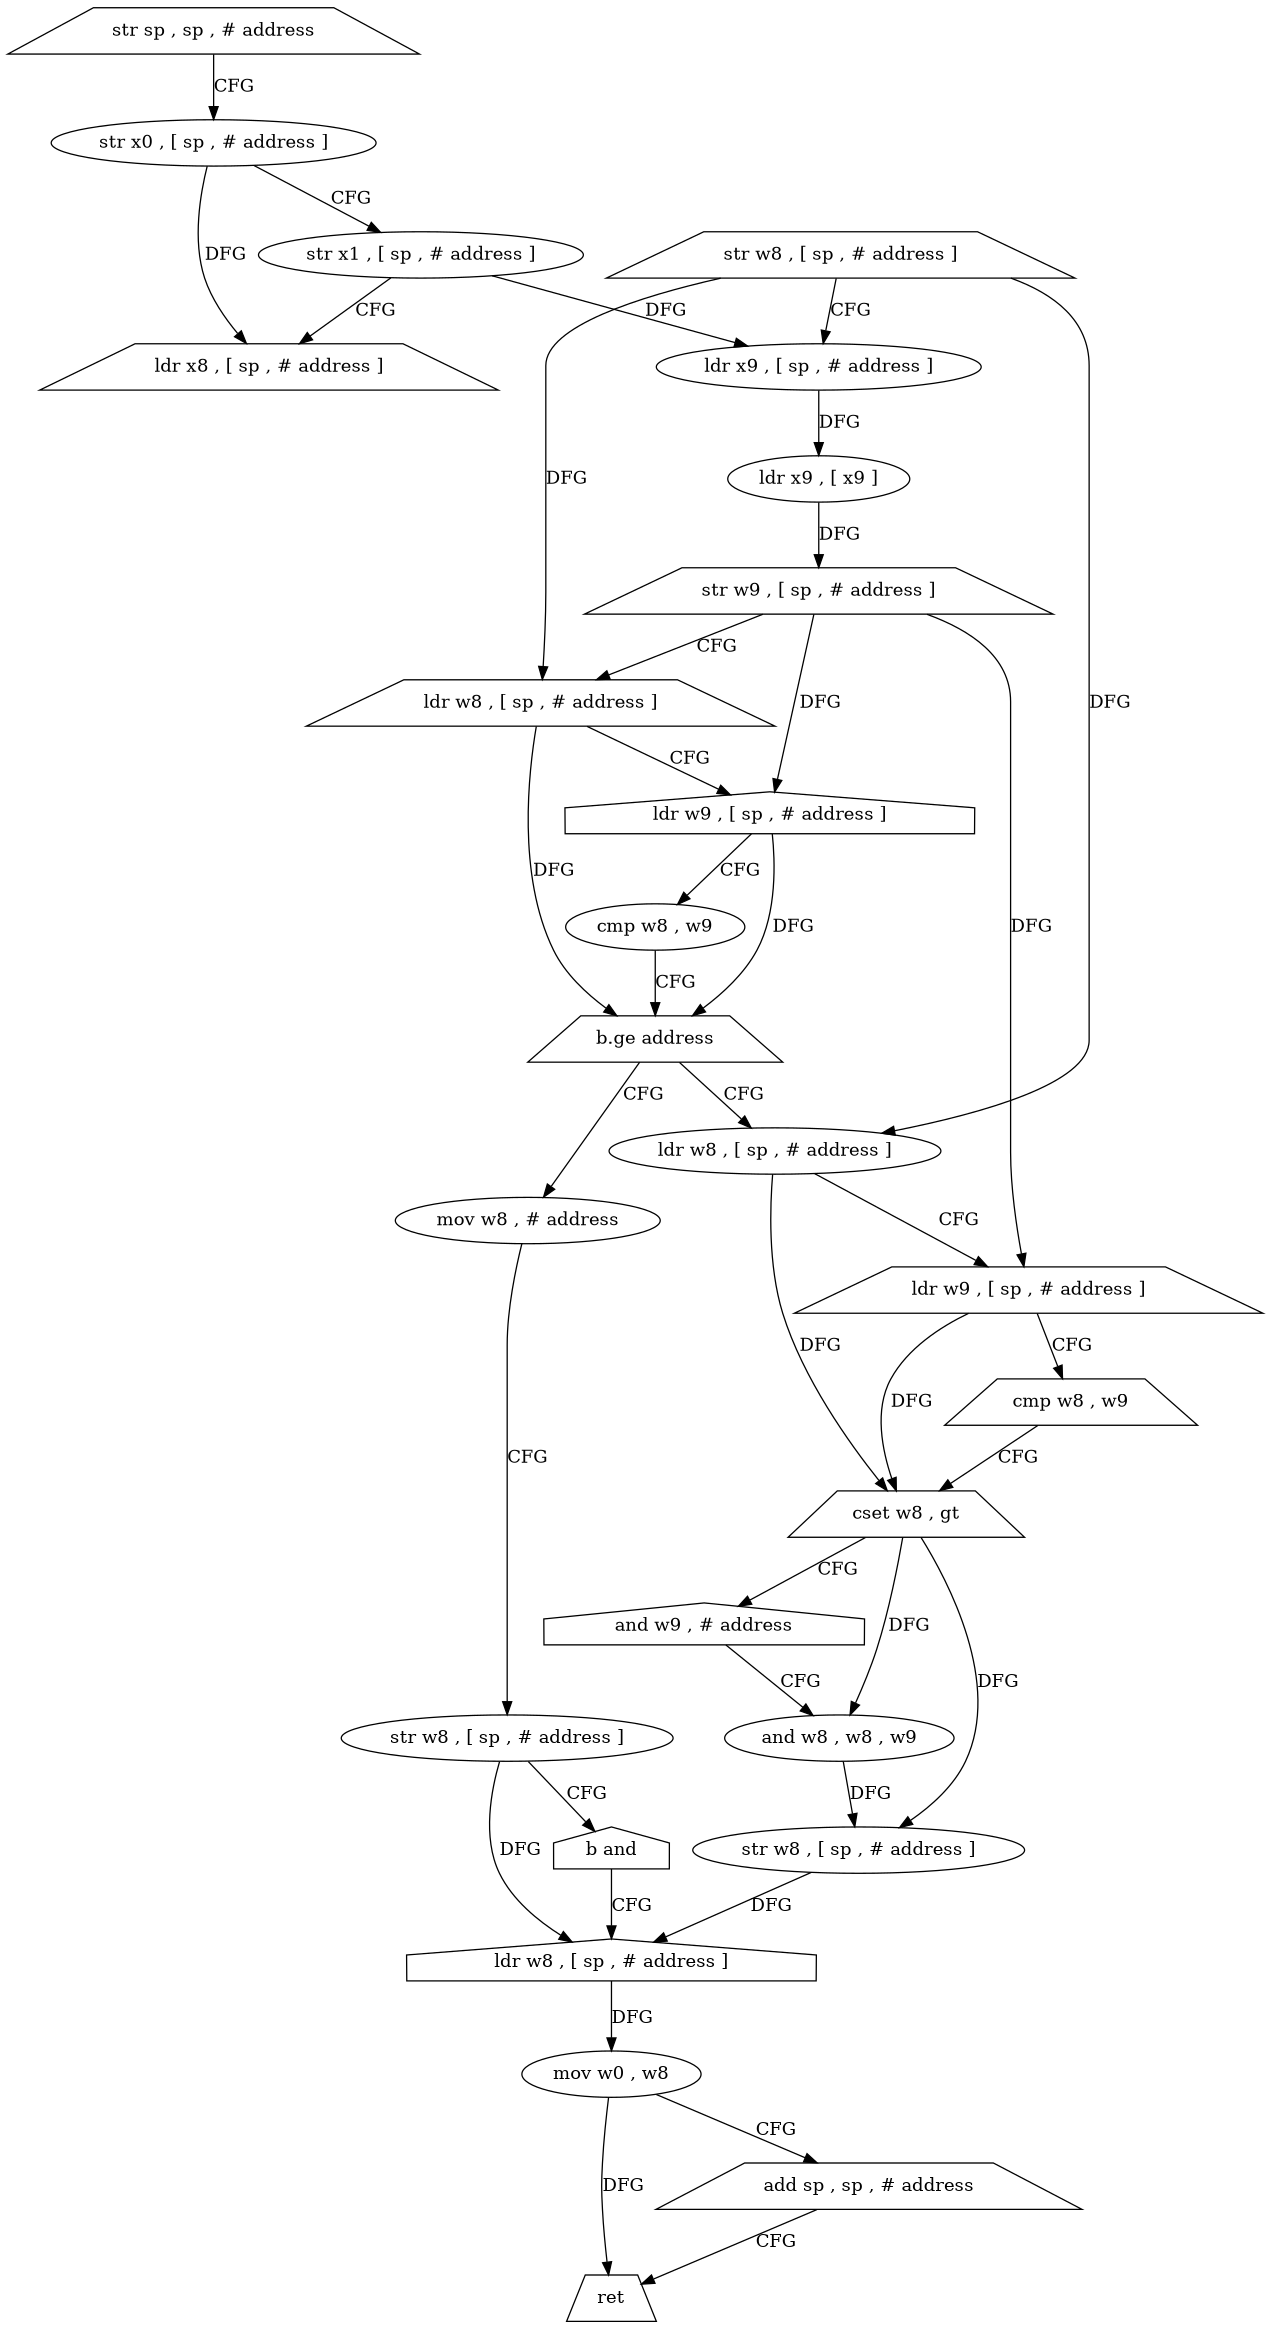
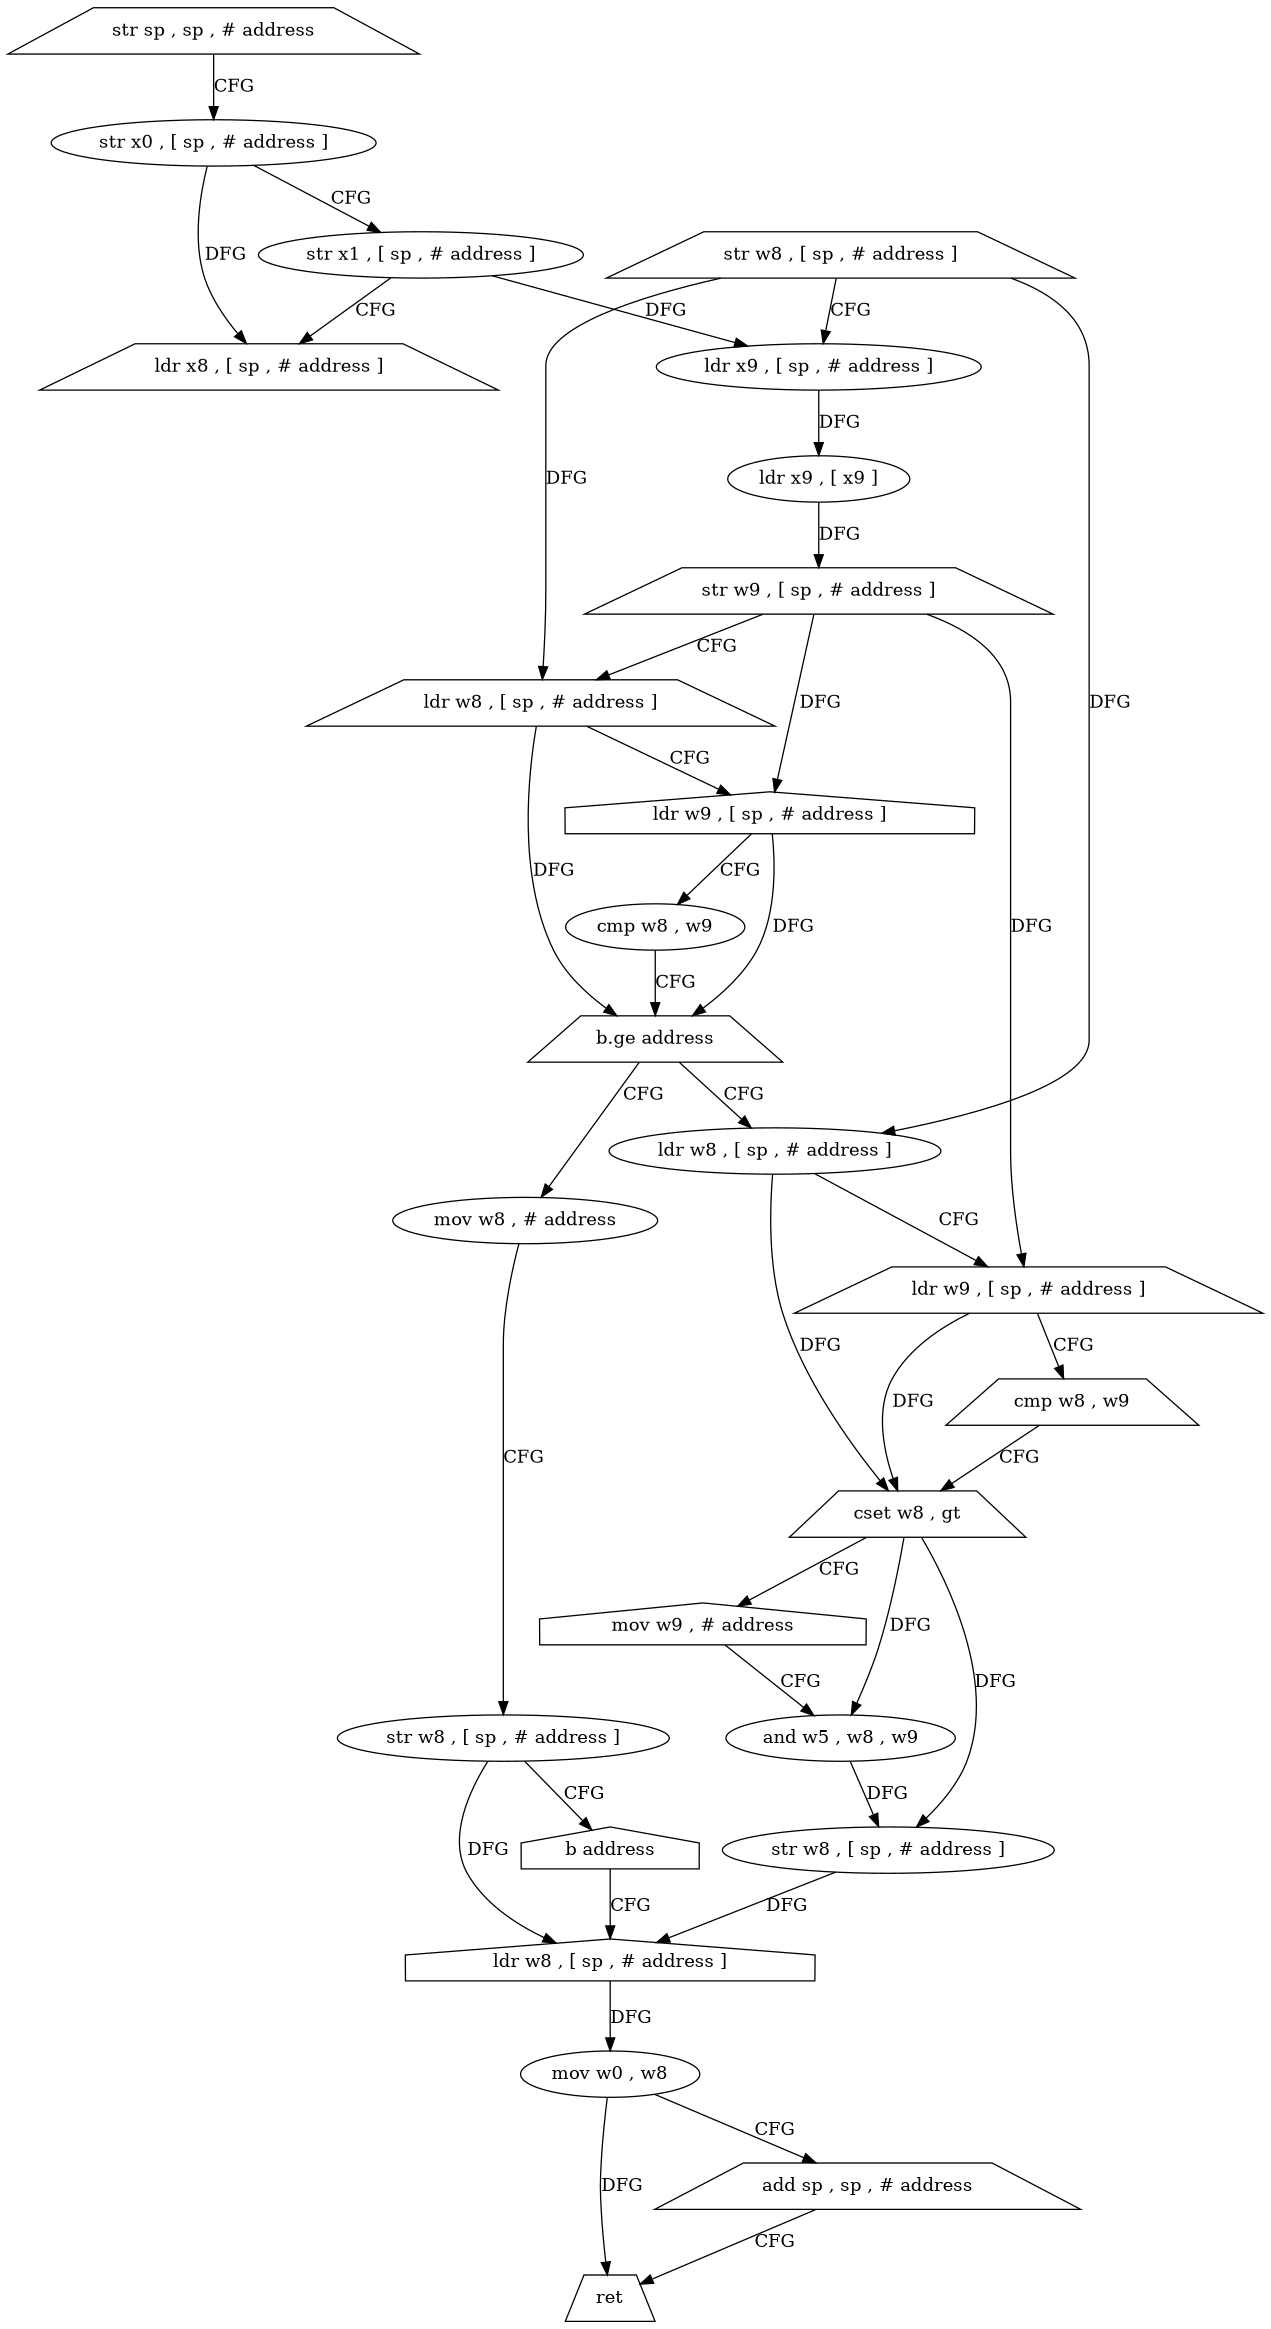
(704, 1626) -> (703, 1626)
(839, 1738) -> (841, 1738)
(611, 1850) -> (610, 1850)
